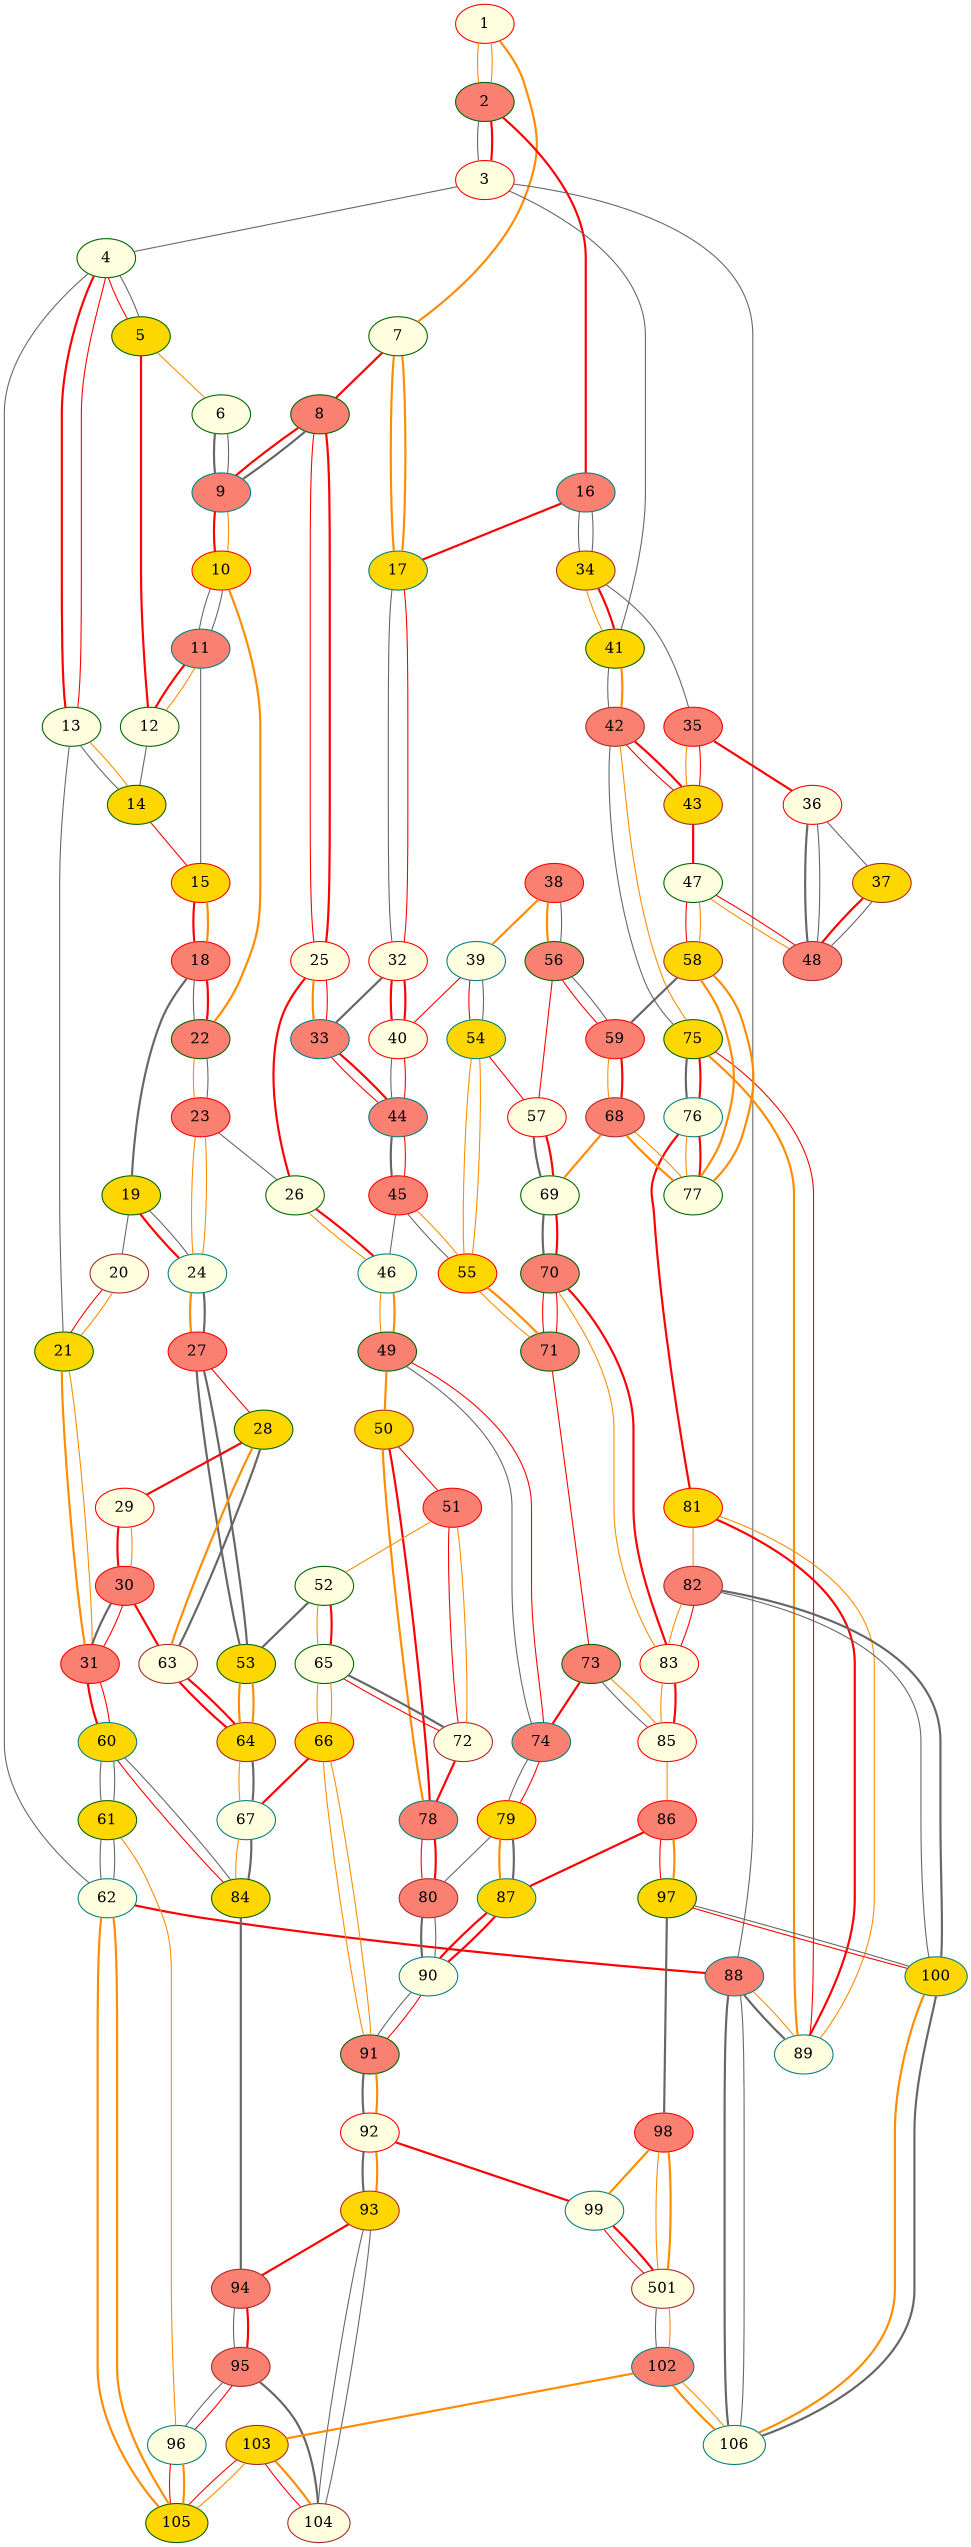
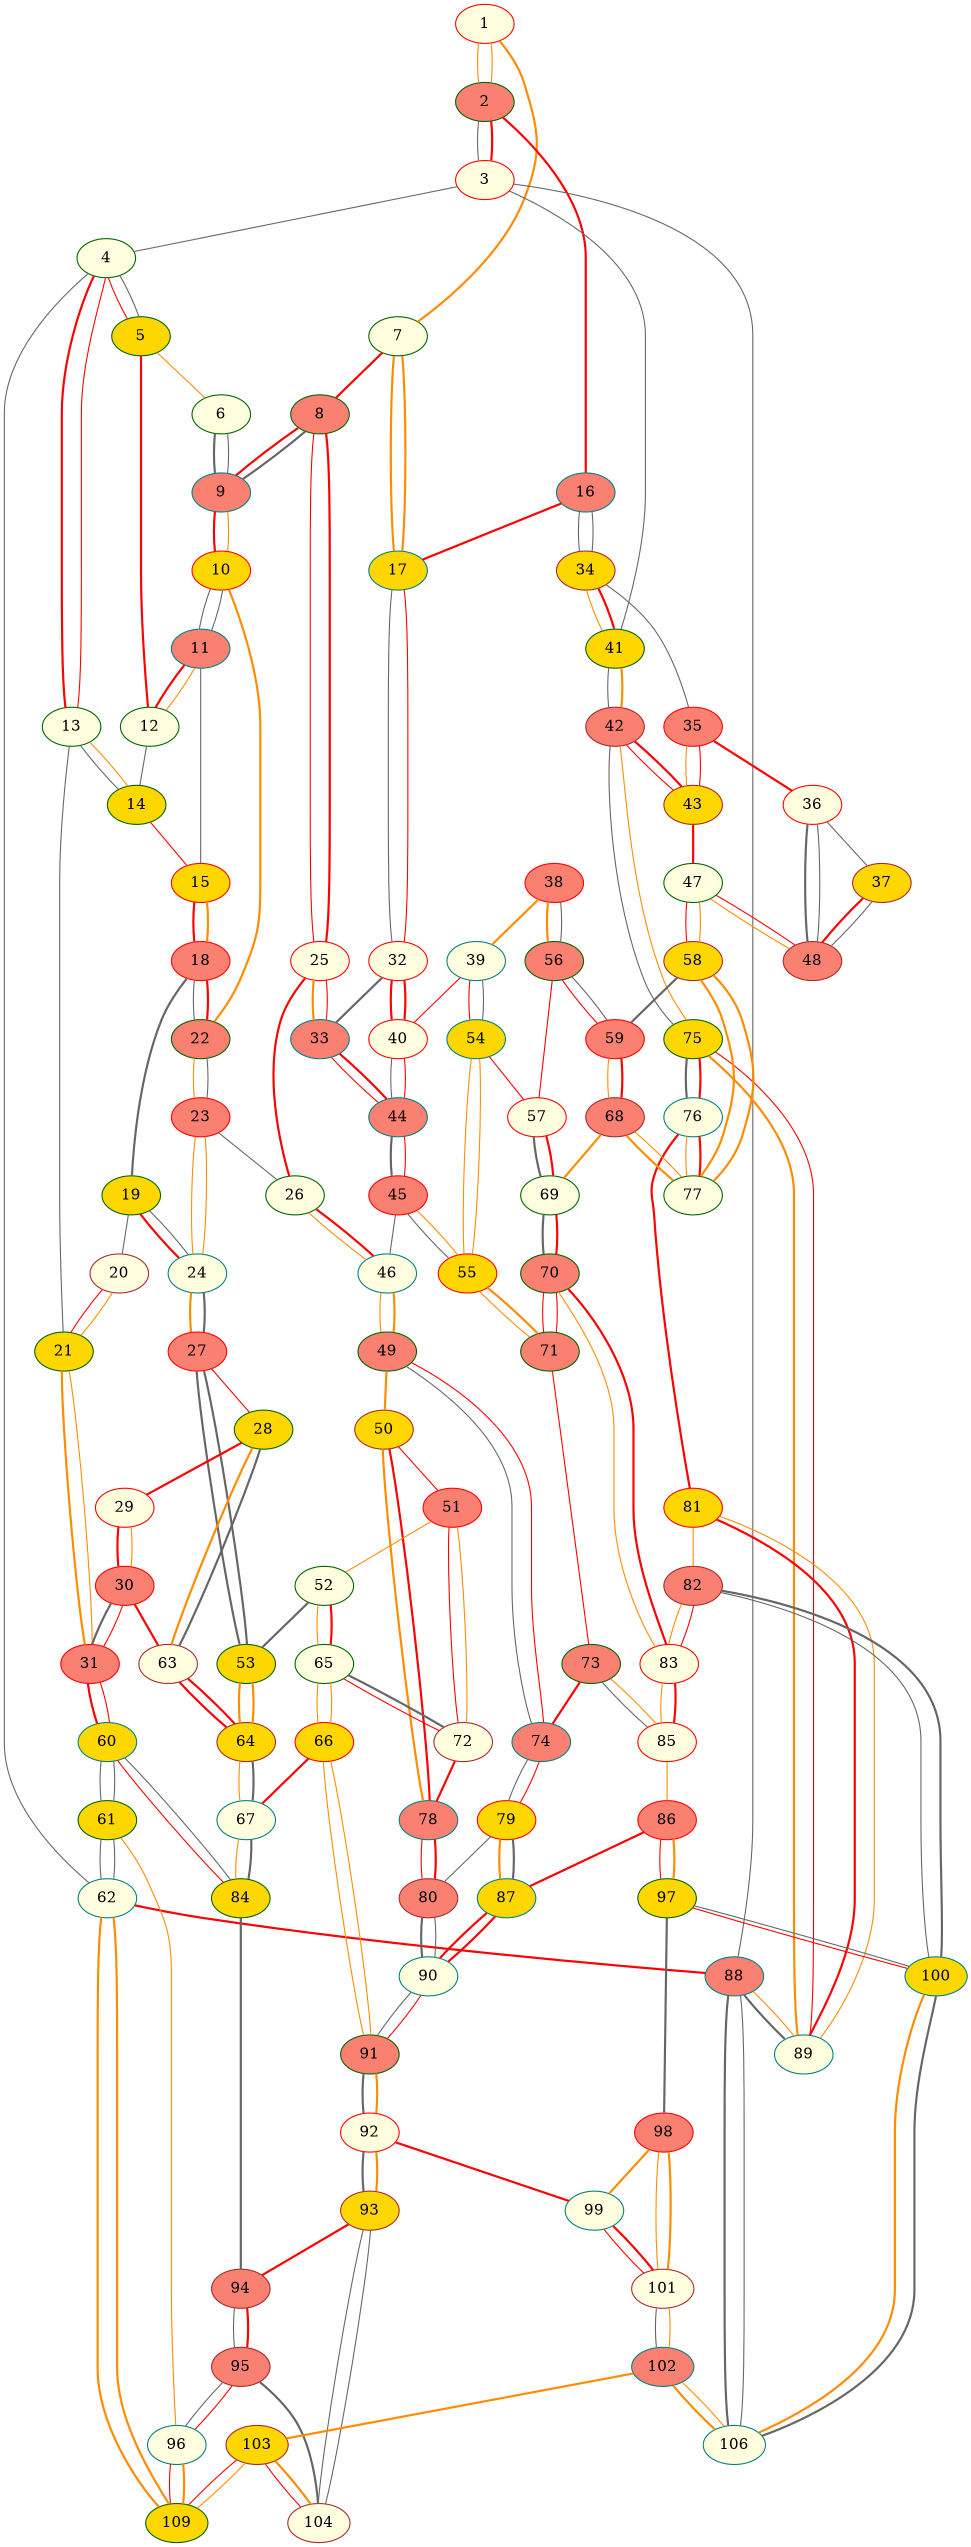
(663, 2289) -> (663, 2289)
(177, 2523) -> (177, 2523)
